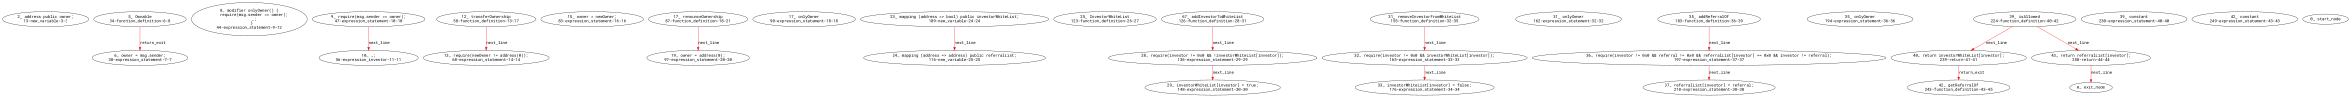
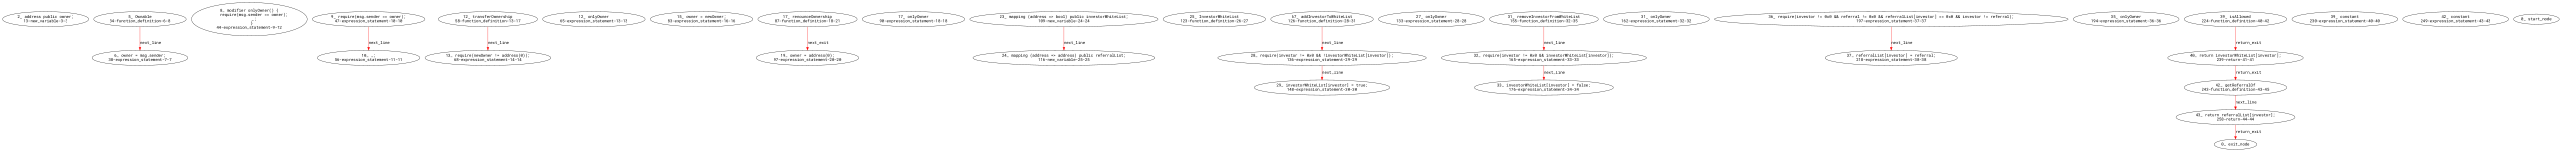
none -> (594, 19)
none -> (1431, 19)
(1709, 19) -> none
(2057, 38) -> (2236, 101)
(153, 43) -> (151, 43)
(709, 43) -> (818, 43)
(1997, 43) -> (2248, 43)
(369, 58) -> (369, 58)
(2102, 73) -> (2248, 132)
